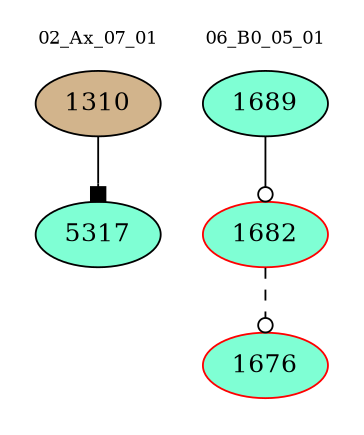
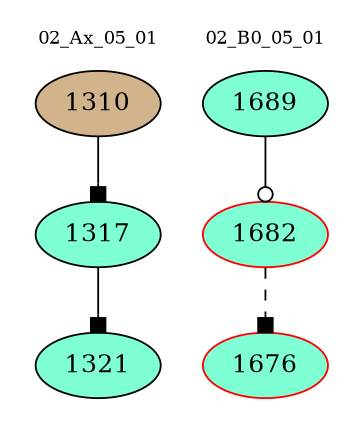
(98, 39) -> (98, 39)
(265, 39) -> (265, 39)
(98, 235) -> (98, 235)
(265, 293) -> (265, 291)
none -> (98, 365)
